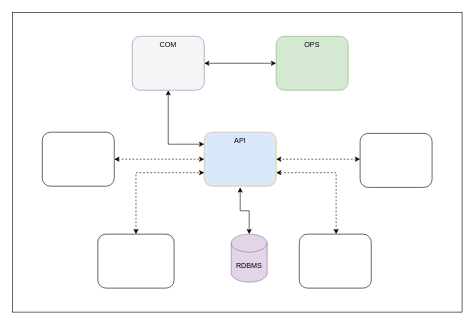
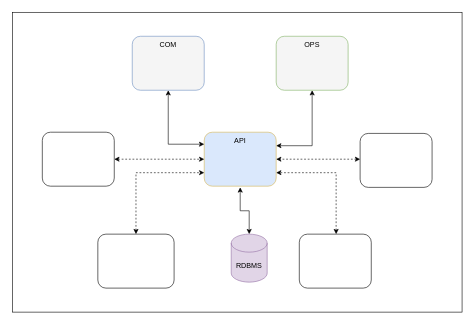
(312, 45) -> (312, 45)
(271, 63) -> (312, 146)
